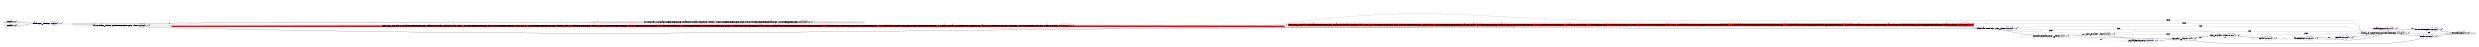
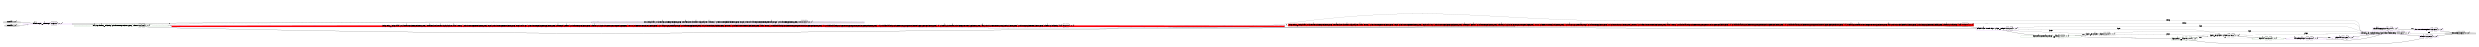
(2143, 41) -> none
